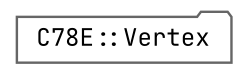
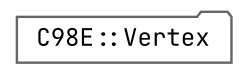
(124, 40) -> (124, 40)
